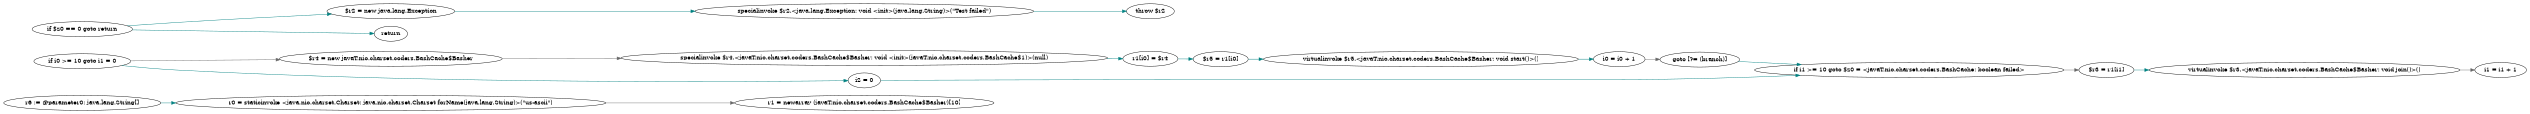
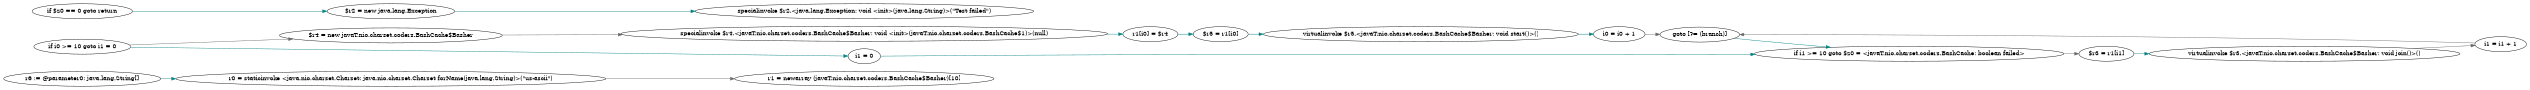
(1150, 11) -> none
(391, 34) -> none
none -> (2110, 37)
(864, 80) -> (864, 56)
